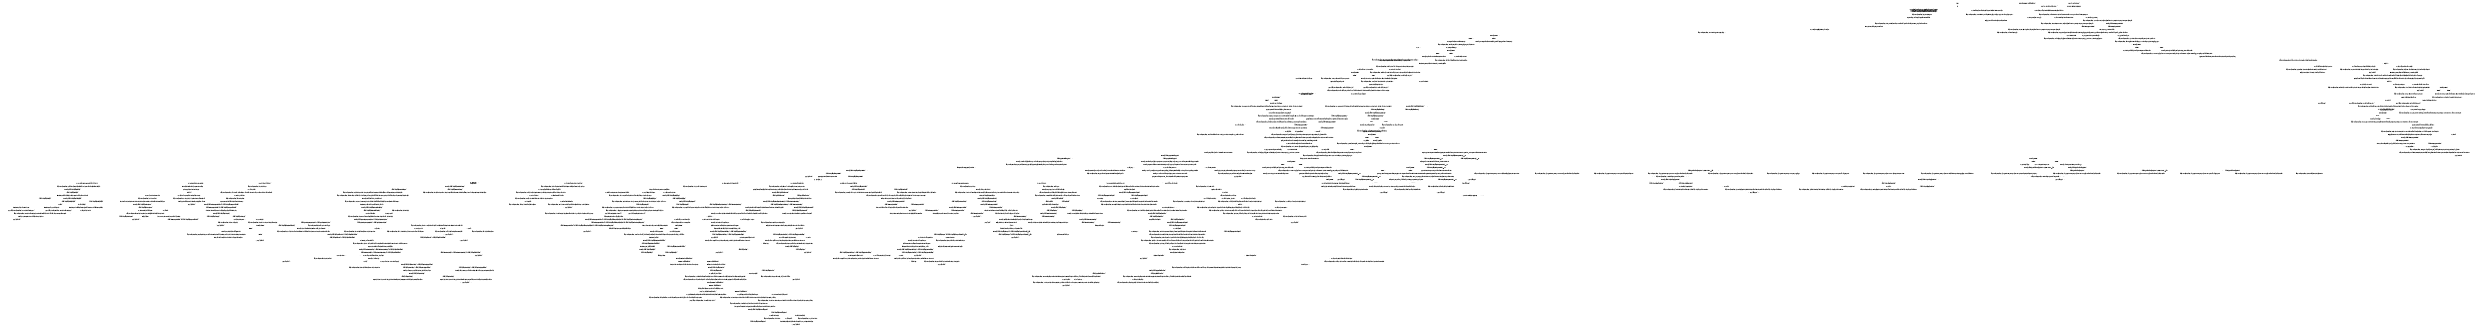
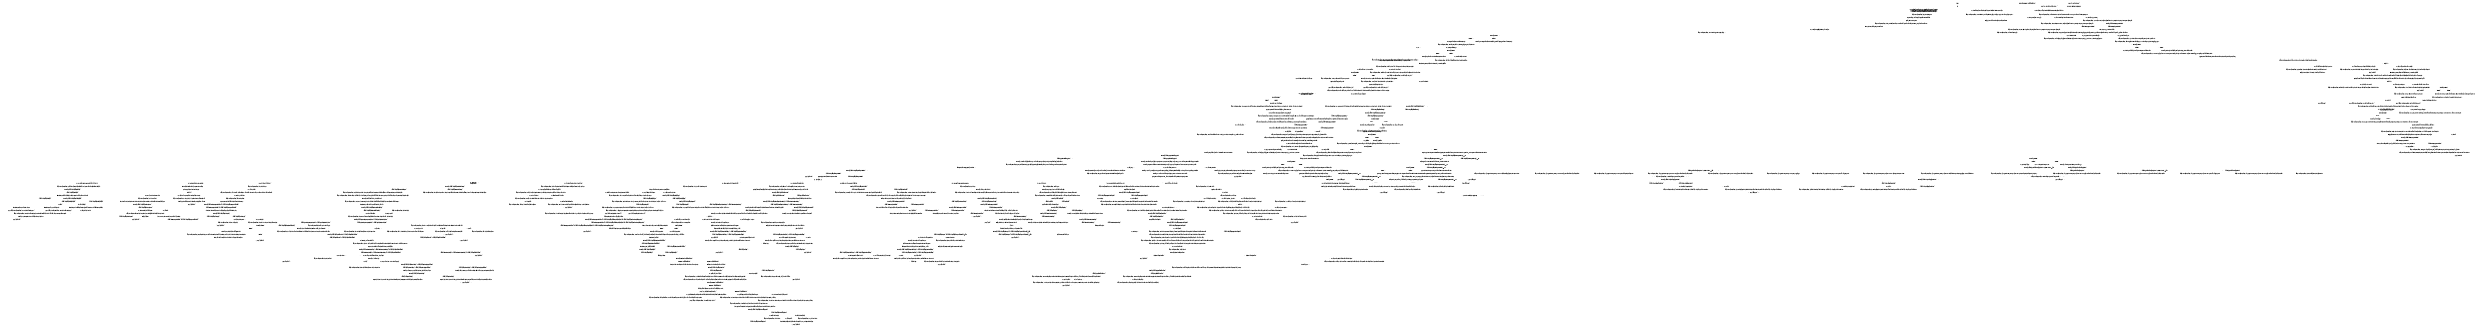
none -> (1911, 21)
(987, 196) -> none
(21, 208) -> (21, 208)
